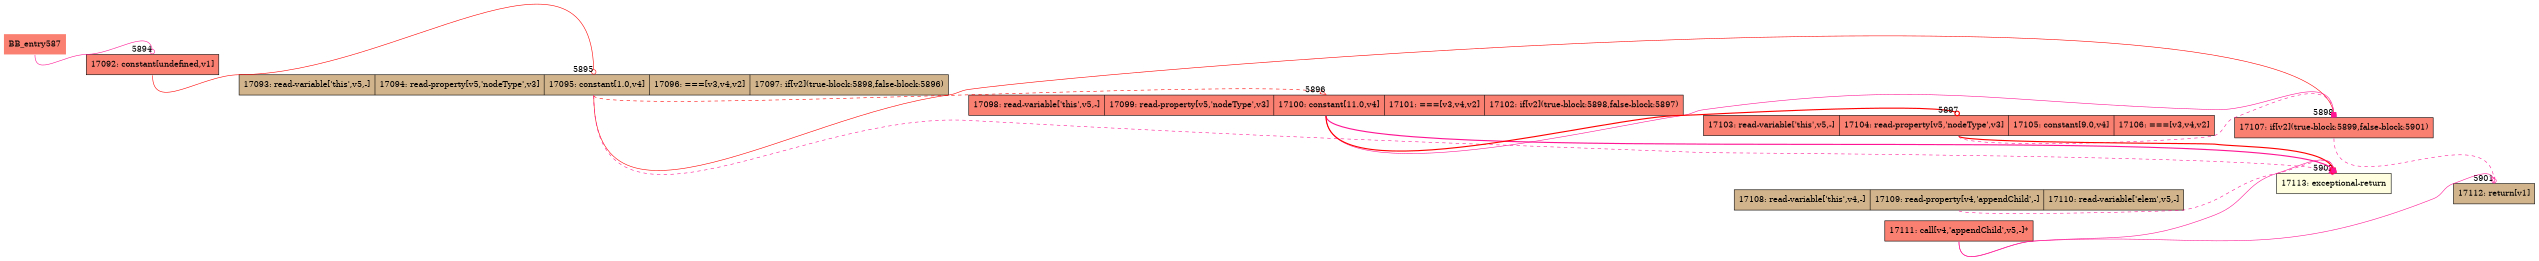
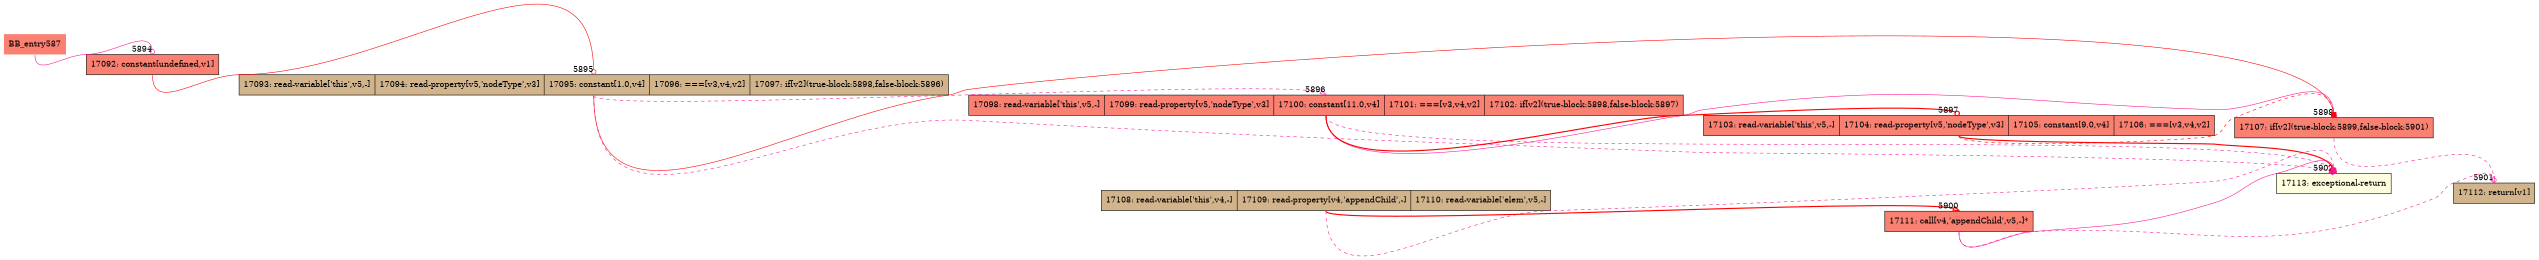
(975, 95) -> (975, 95)
(2166, 140) -> (2166, 140)
(1828, 144) -> (1828, 144)
none -> (1640, 211)
(2227, 241) -> (2227, 236)
